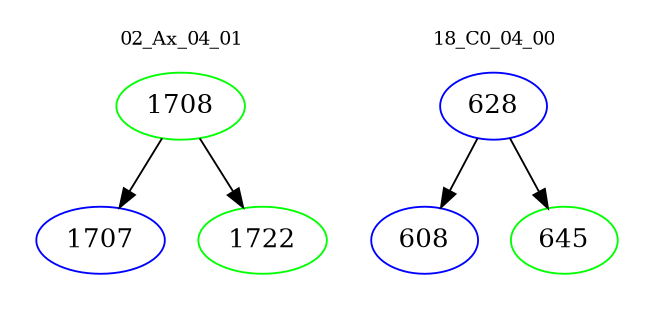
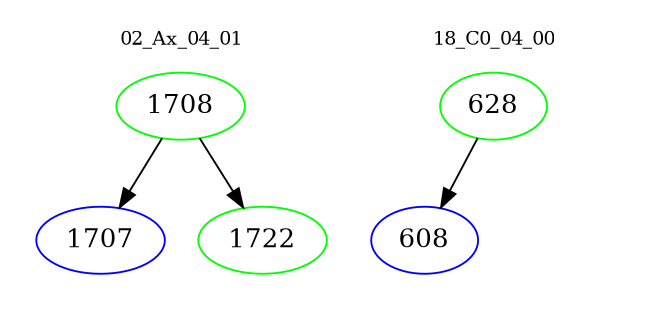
(494, 106) -> (494, 106)
(564, 240) -> none
